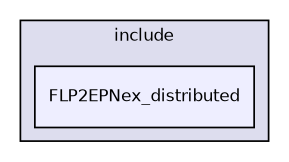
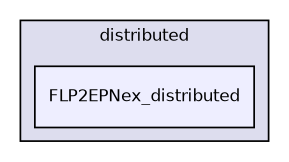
(145, 37) -> (145, 37)
